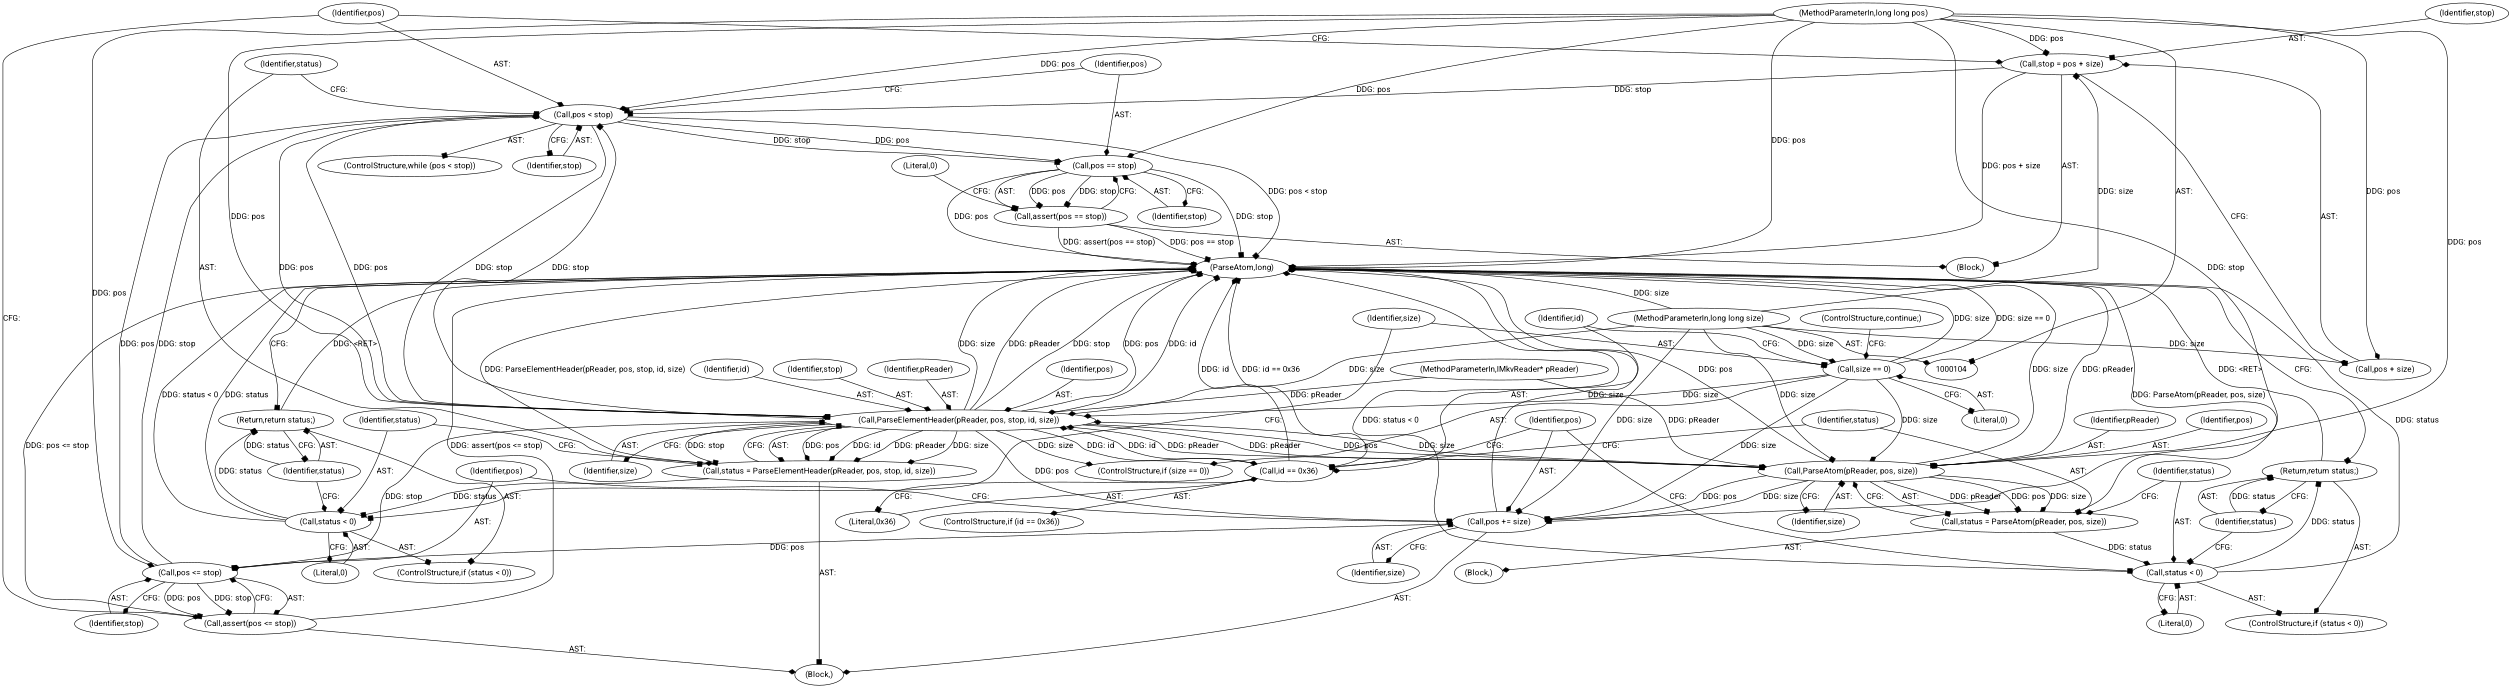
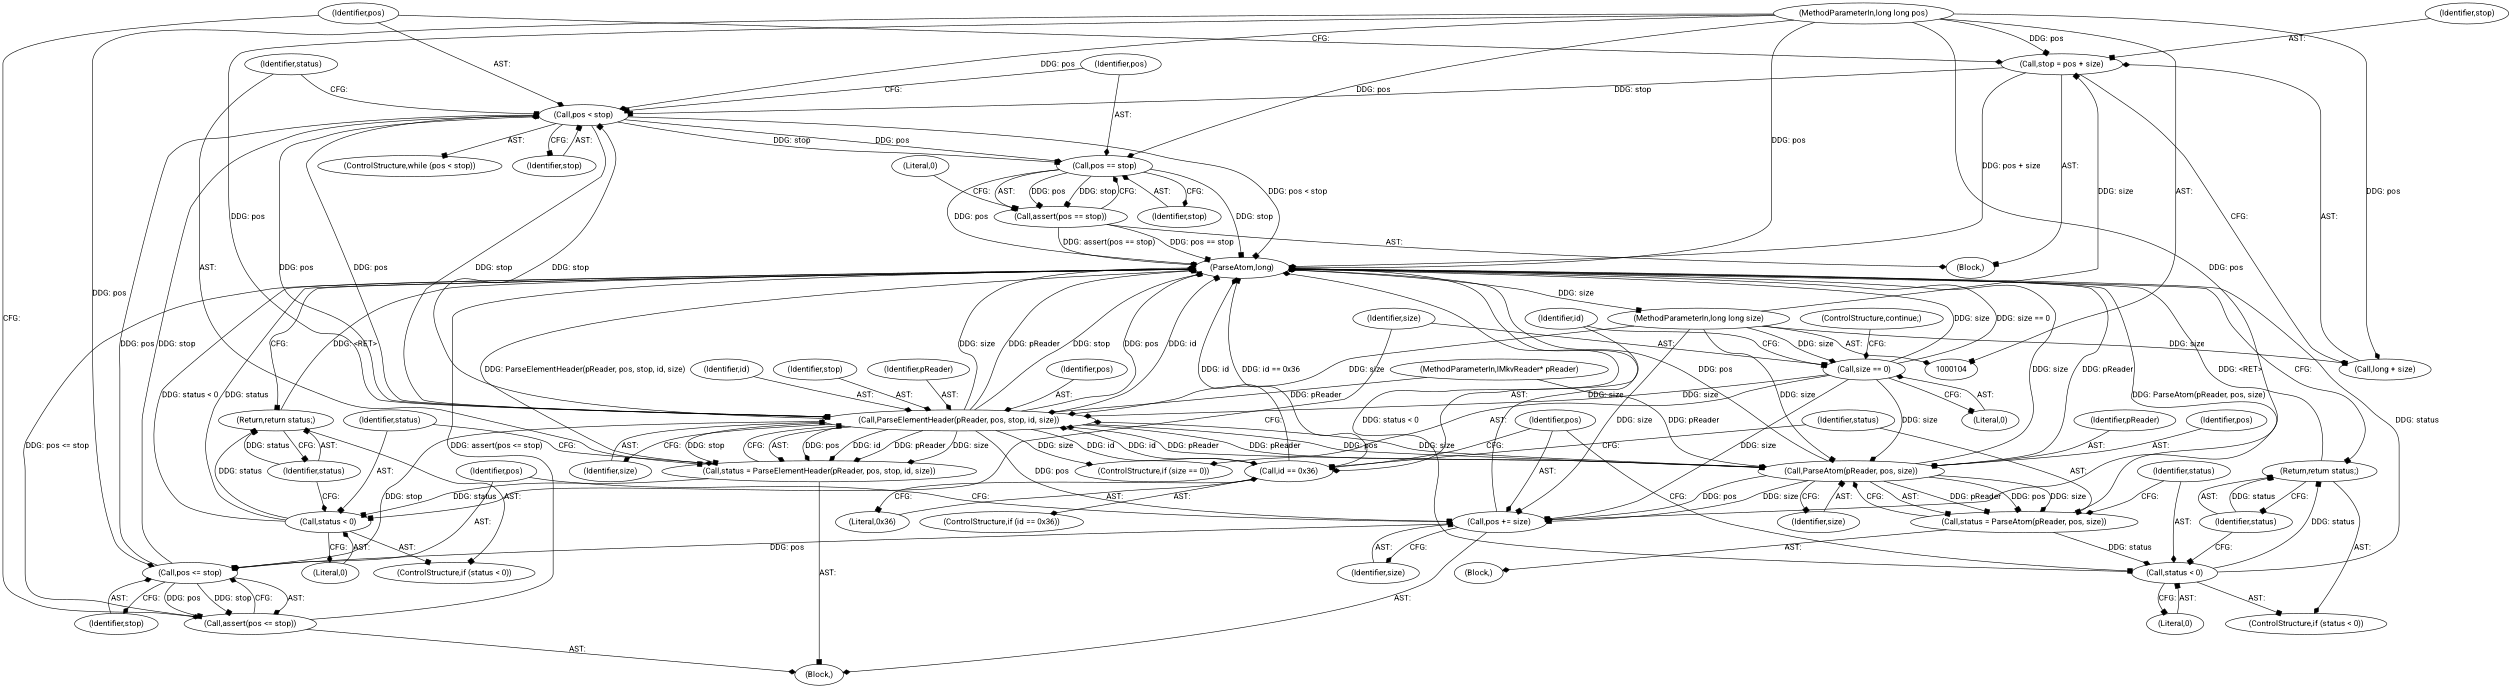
(2448, 221) -> none
(2226, 268) -> (2226, 268)
(1523, 279) -> (1497, 286)
(2385, 370) -> (2385, 370)
